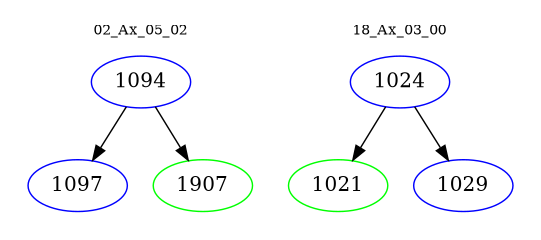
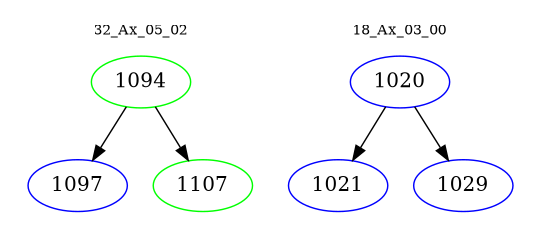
(141, 31) -> (141, 31)
(141, 82) -> (141, 82)
(400, 82) -> (400, 82)
(203, 186) -> (203, 186)
(338, 186) -> (338, 186)
